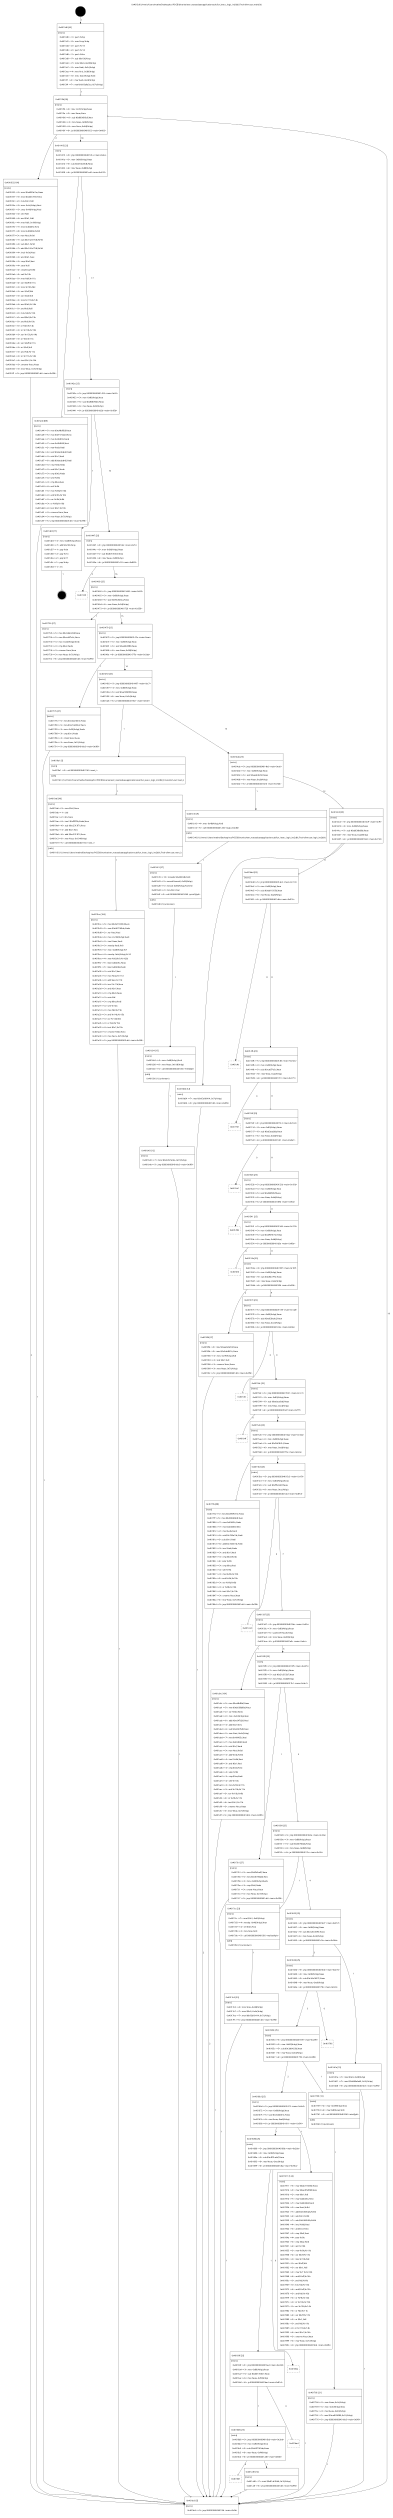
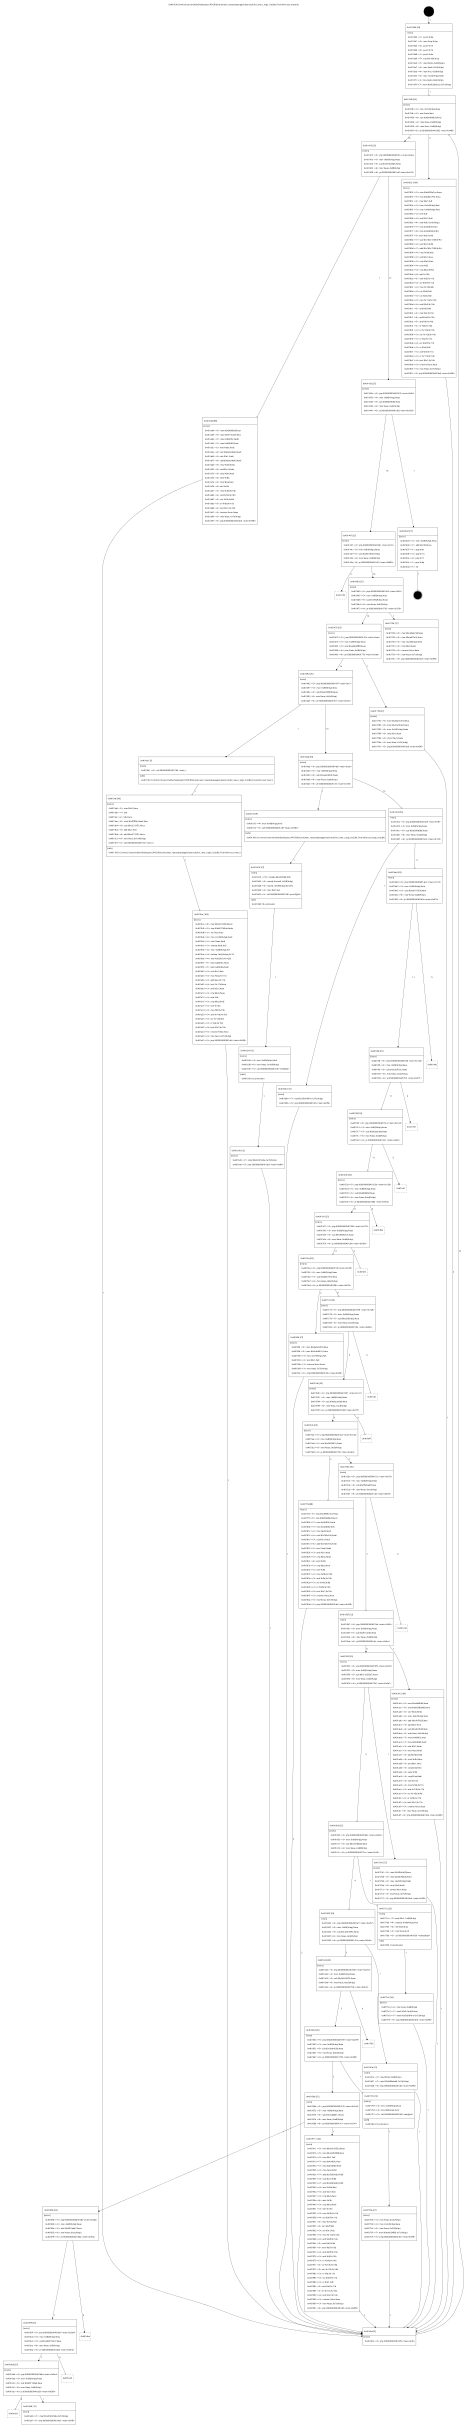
(239, 2493) -> none
